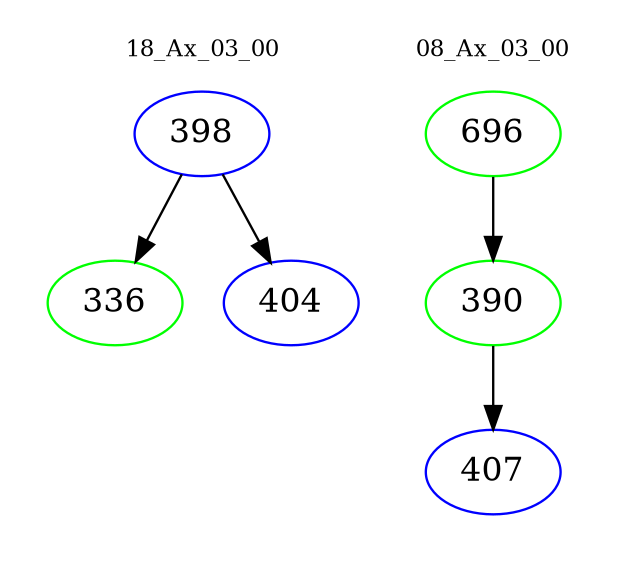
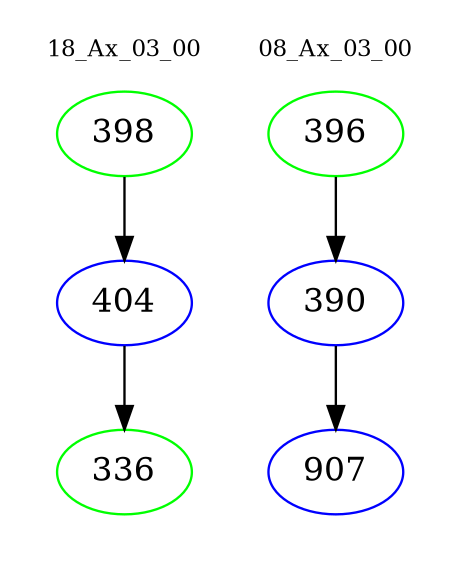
(202, 134) -> (124, 134)
(493, 134) -> (336, 134)
(164, 207) -> (124, 376)
(493, 303) -> (336, 303)
(493, 472) -> (336, 472)
